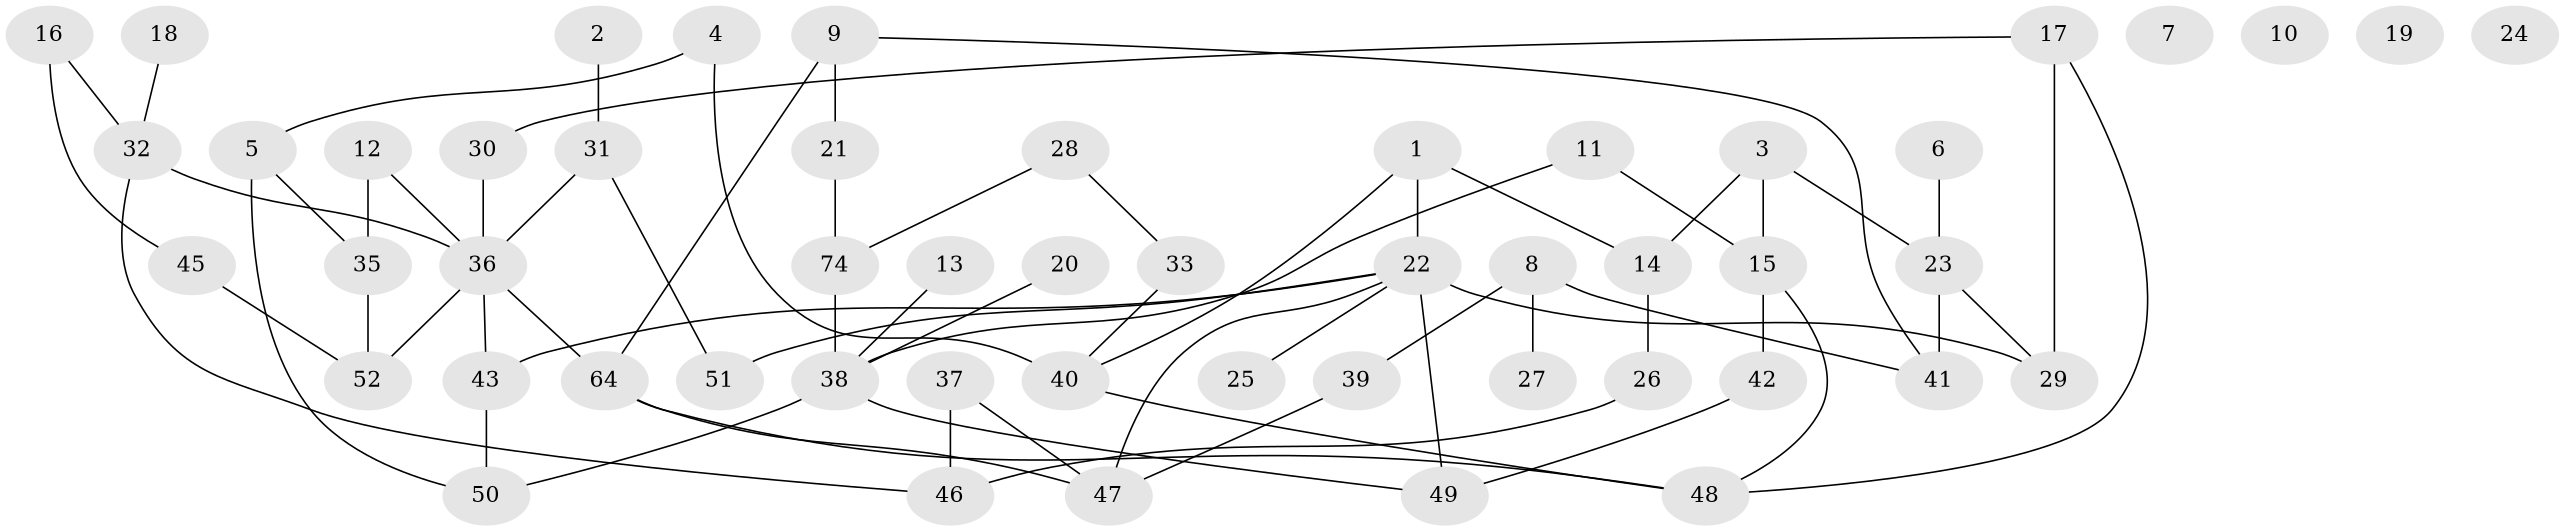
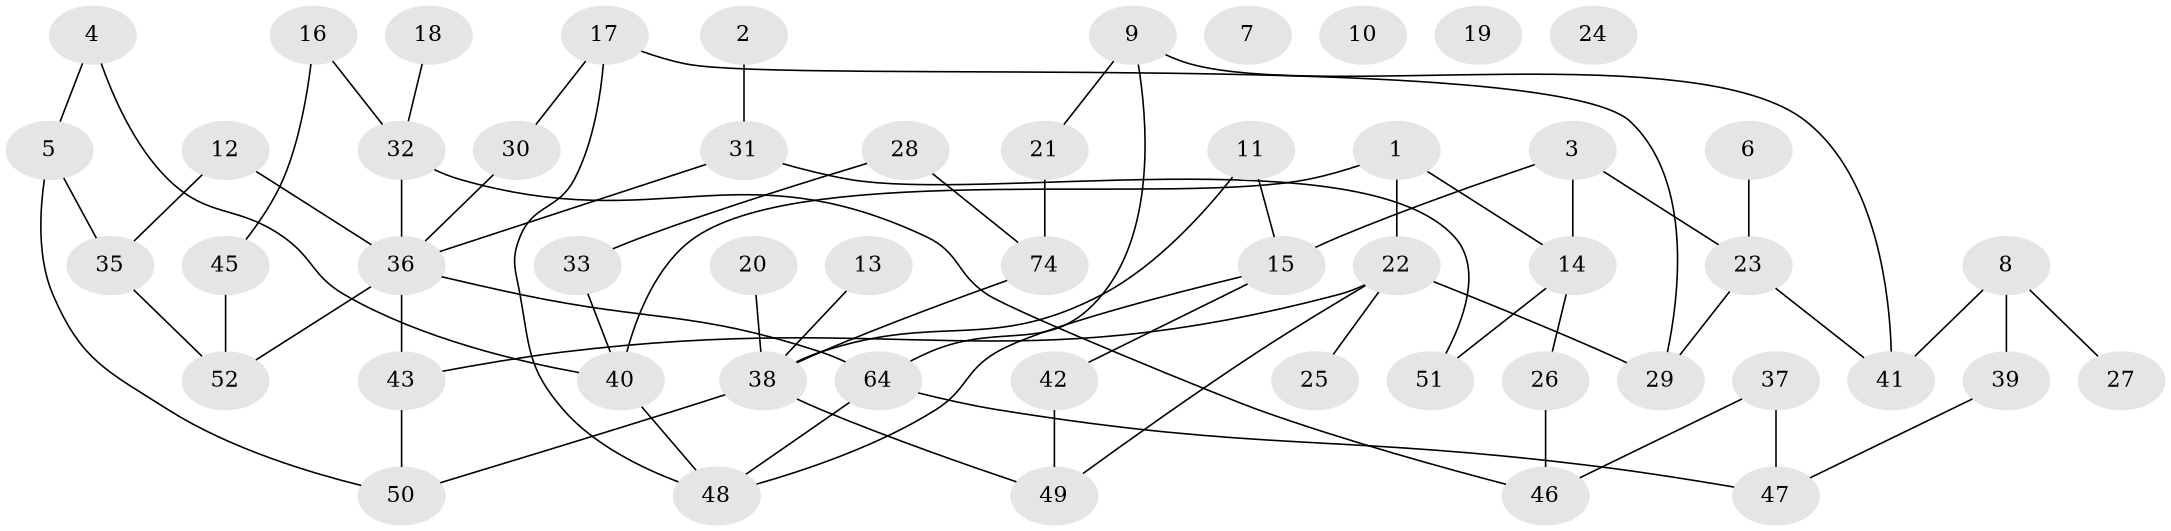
(937, 319) -> (1502, 323)
(1216, 330) -> none
